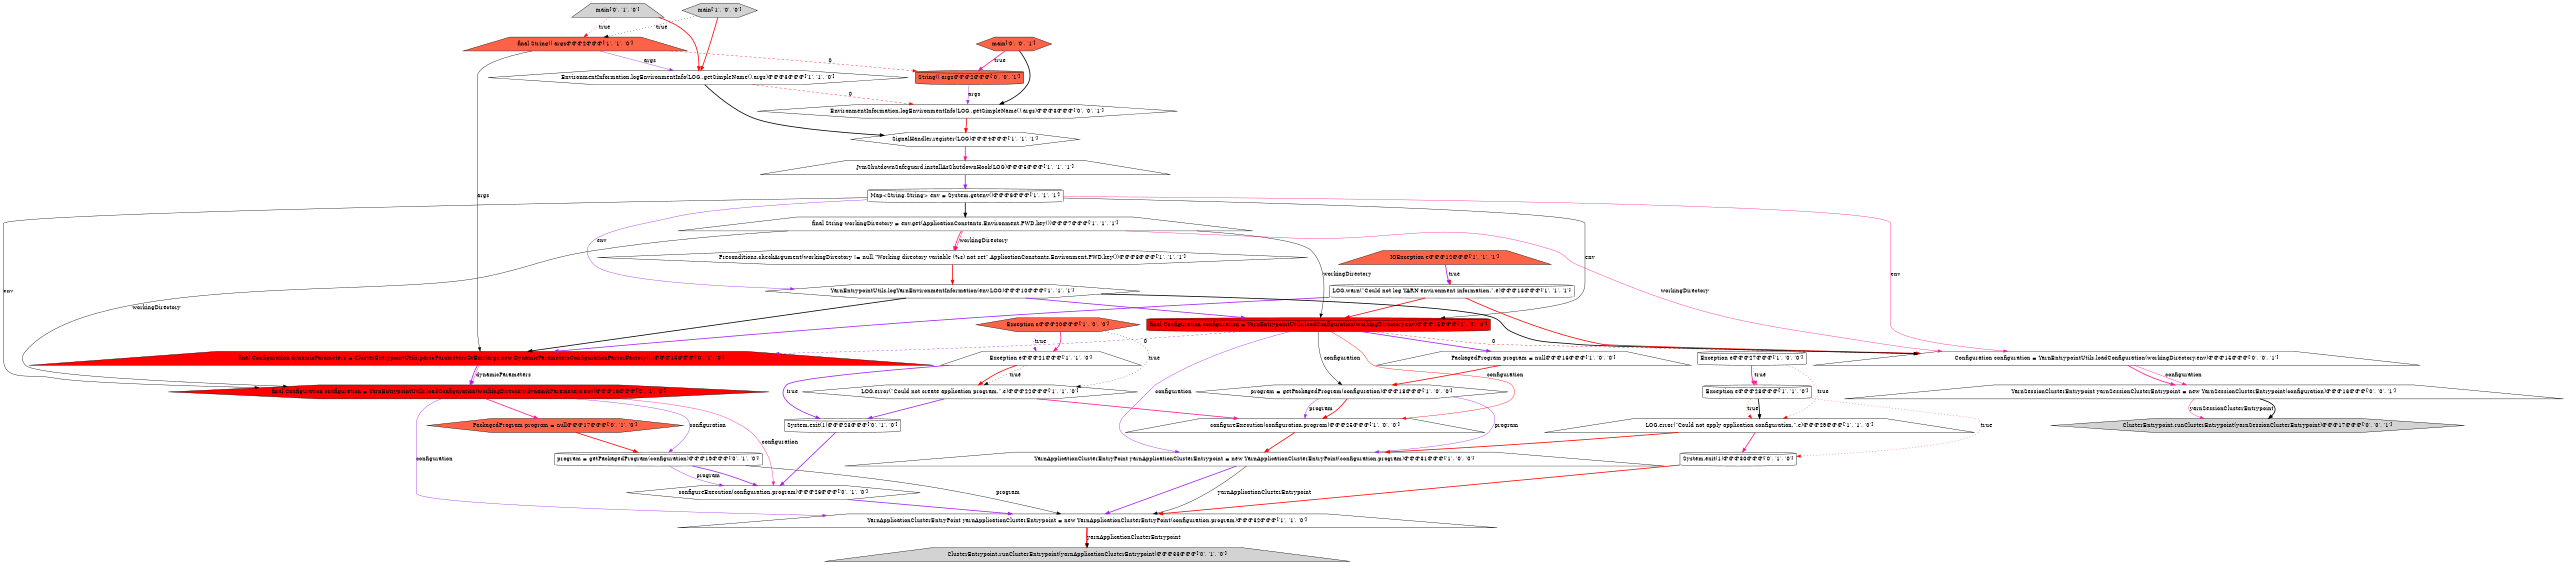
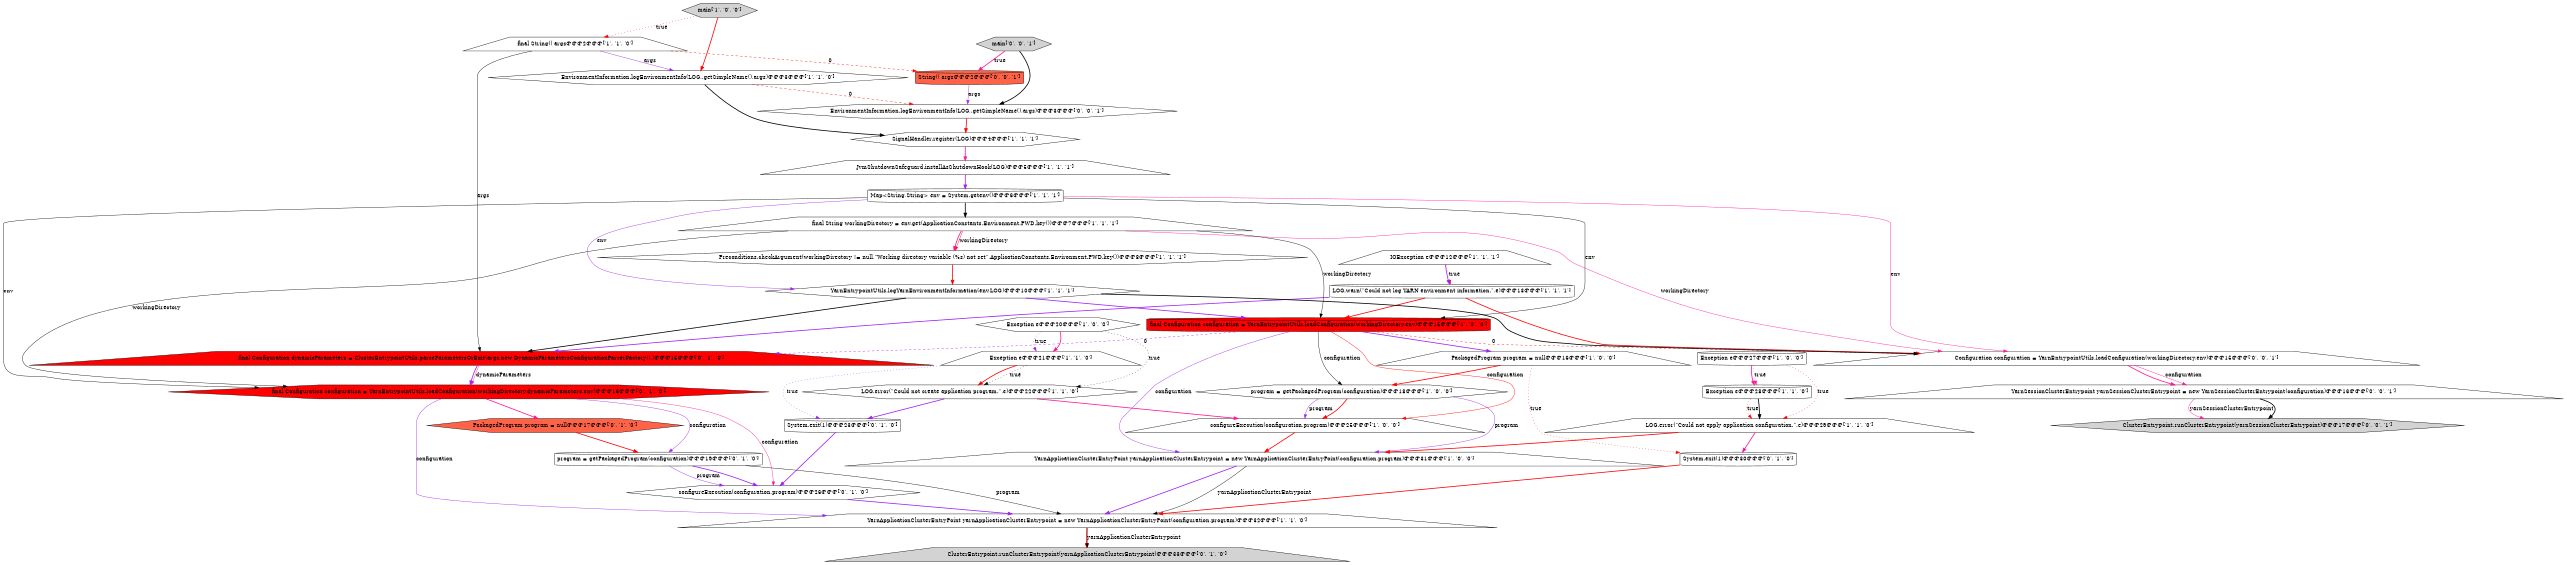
(618, 10) -> none
(653, 26) -> (653, 26)
(575, 44) -> (575, 44)
(1014, 44) -> (1014, 44)
(1445, 258) -> (1445, 258)
(1058, 325) -> (1058, 325)
(842, 375) -> (842, 375)
(1980, 430) -> (1563, 438)
